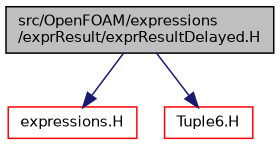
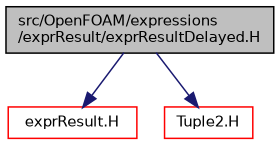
(73, 123) -> (73, 123)
(209, 123) -> (209, 123)
